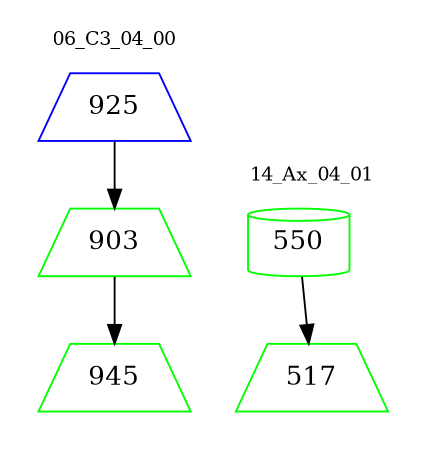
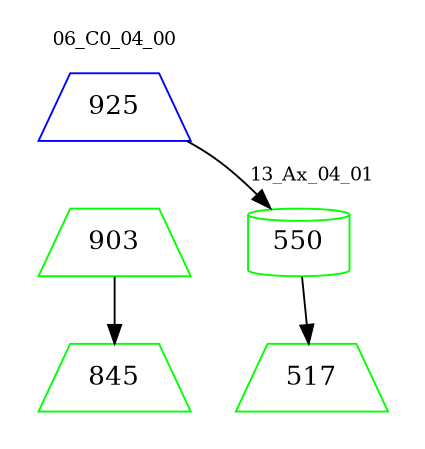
(115, 40) -> (115, 40)
(115, 166) -> (234, 174)
(312, 176) -> (312, 176)
(115, 378) -> (115, 378)
